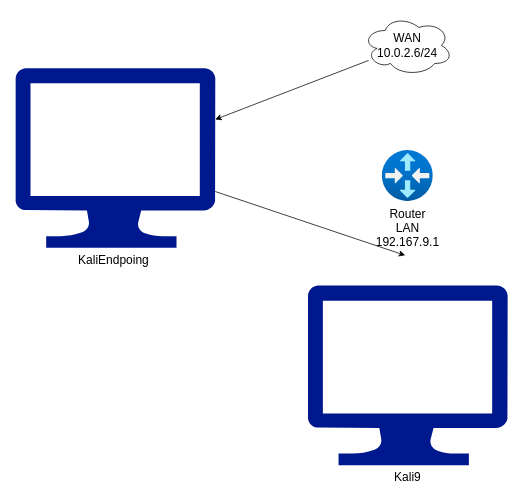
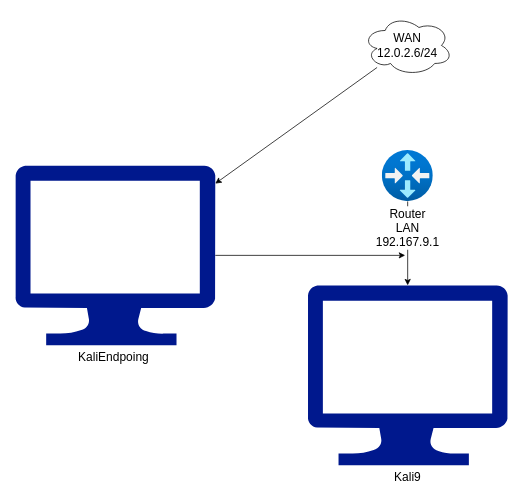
(408, 45) -> (408, 45)
(115, 158) -> (115, 255)
none -> (408, 264)
